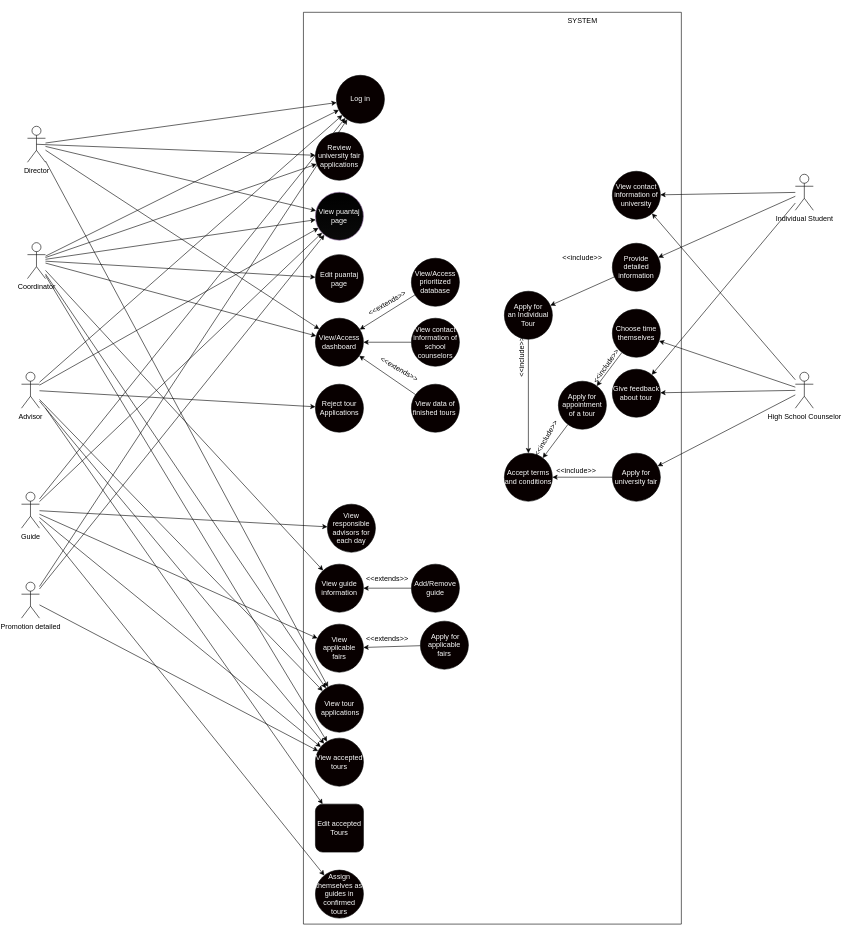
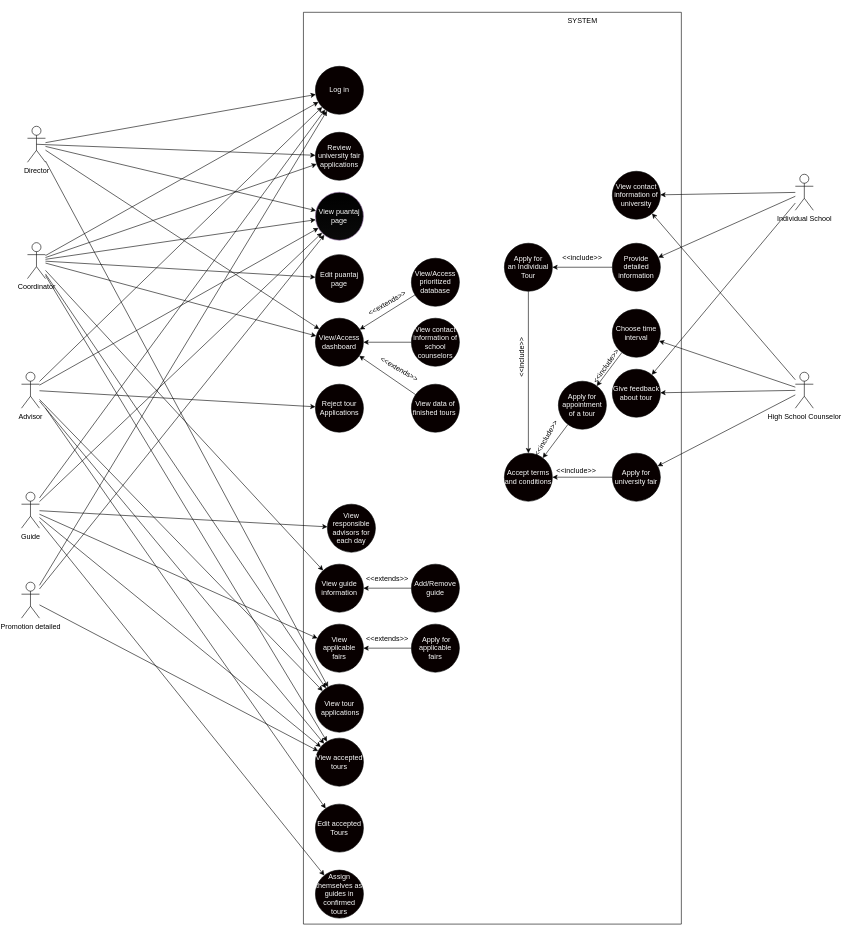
(360, 99) -> (339, 90)
(805, 219) -> (805, 219)
(528, 315) -> (528, 267)
(636, 333) -> (636, 333)
(444, 645) -> (435, 648)
(339, 828) -> (339, 828)
